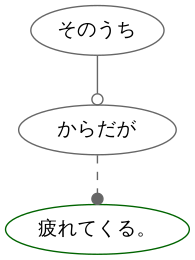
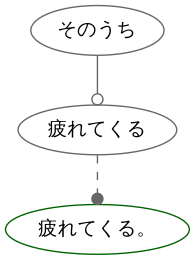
(97, 130) -> (97, 130)
